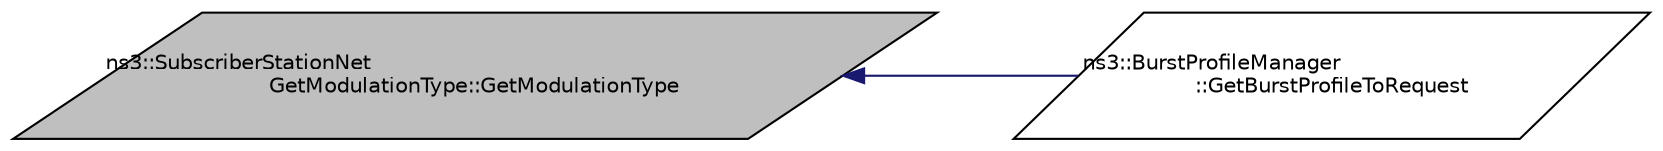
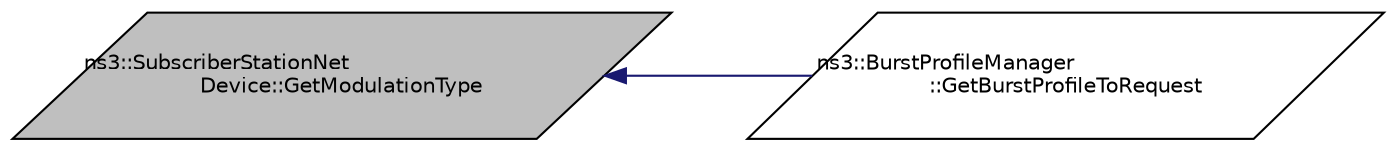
(475, 76) -> (342, 76)
